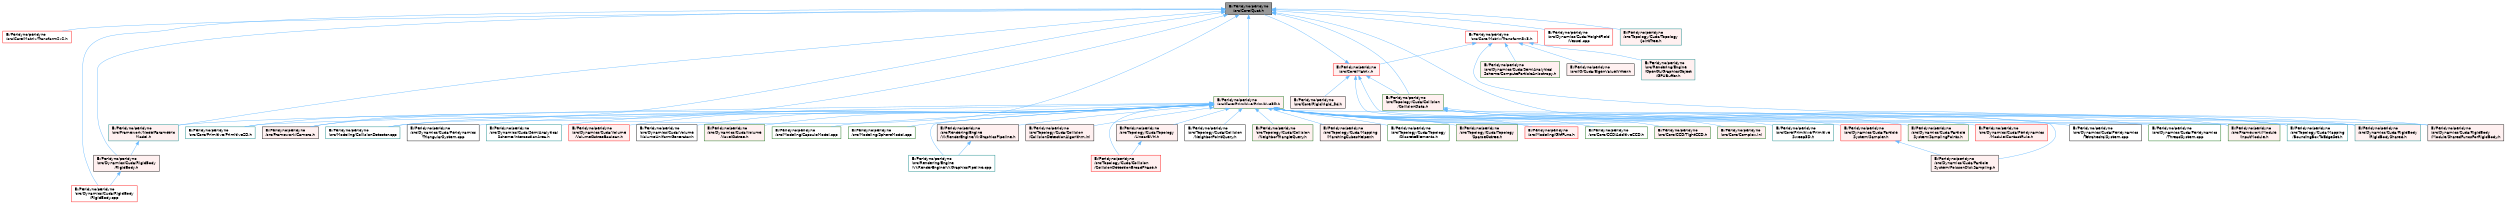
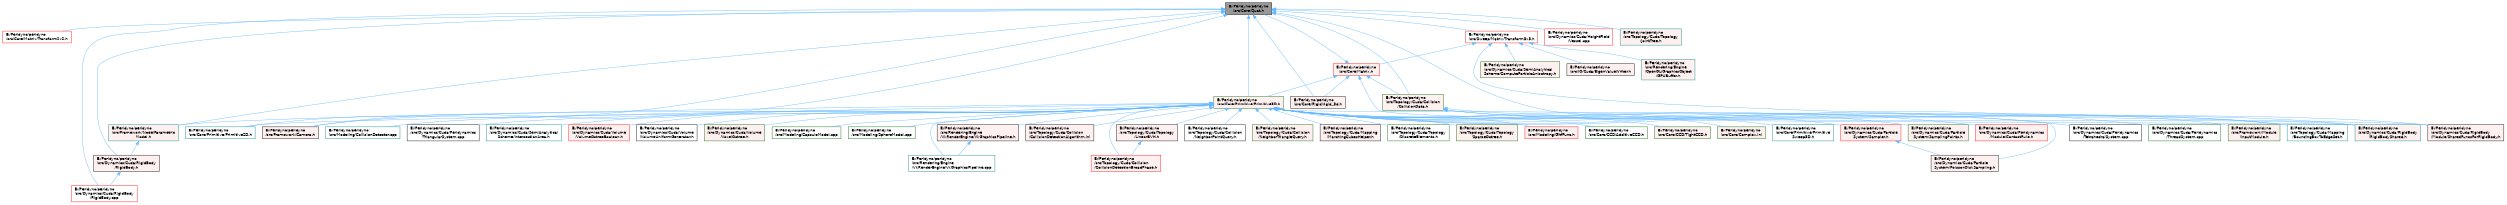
(1502, 37) -> (1502, 37)
(1780, 122) -> (1301, 87)
(822, 123) -> (1285, 57)
